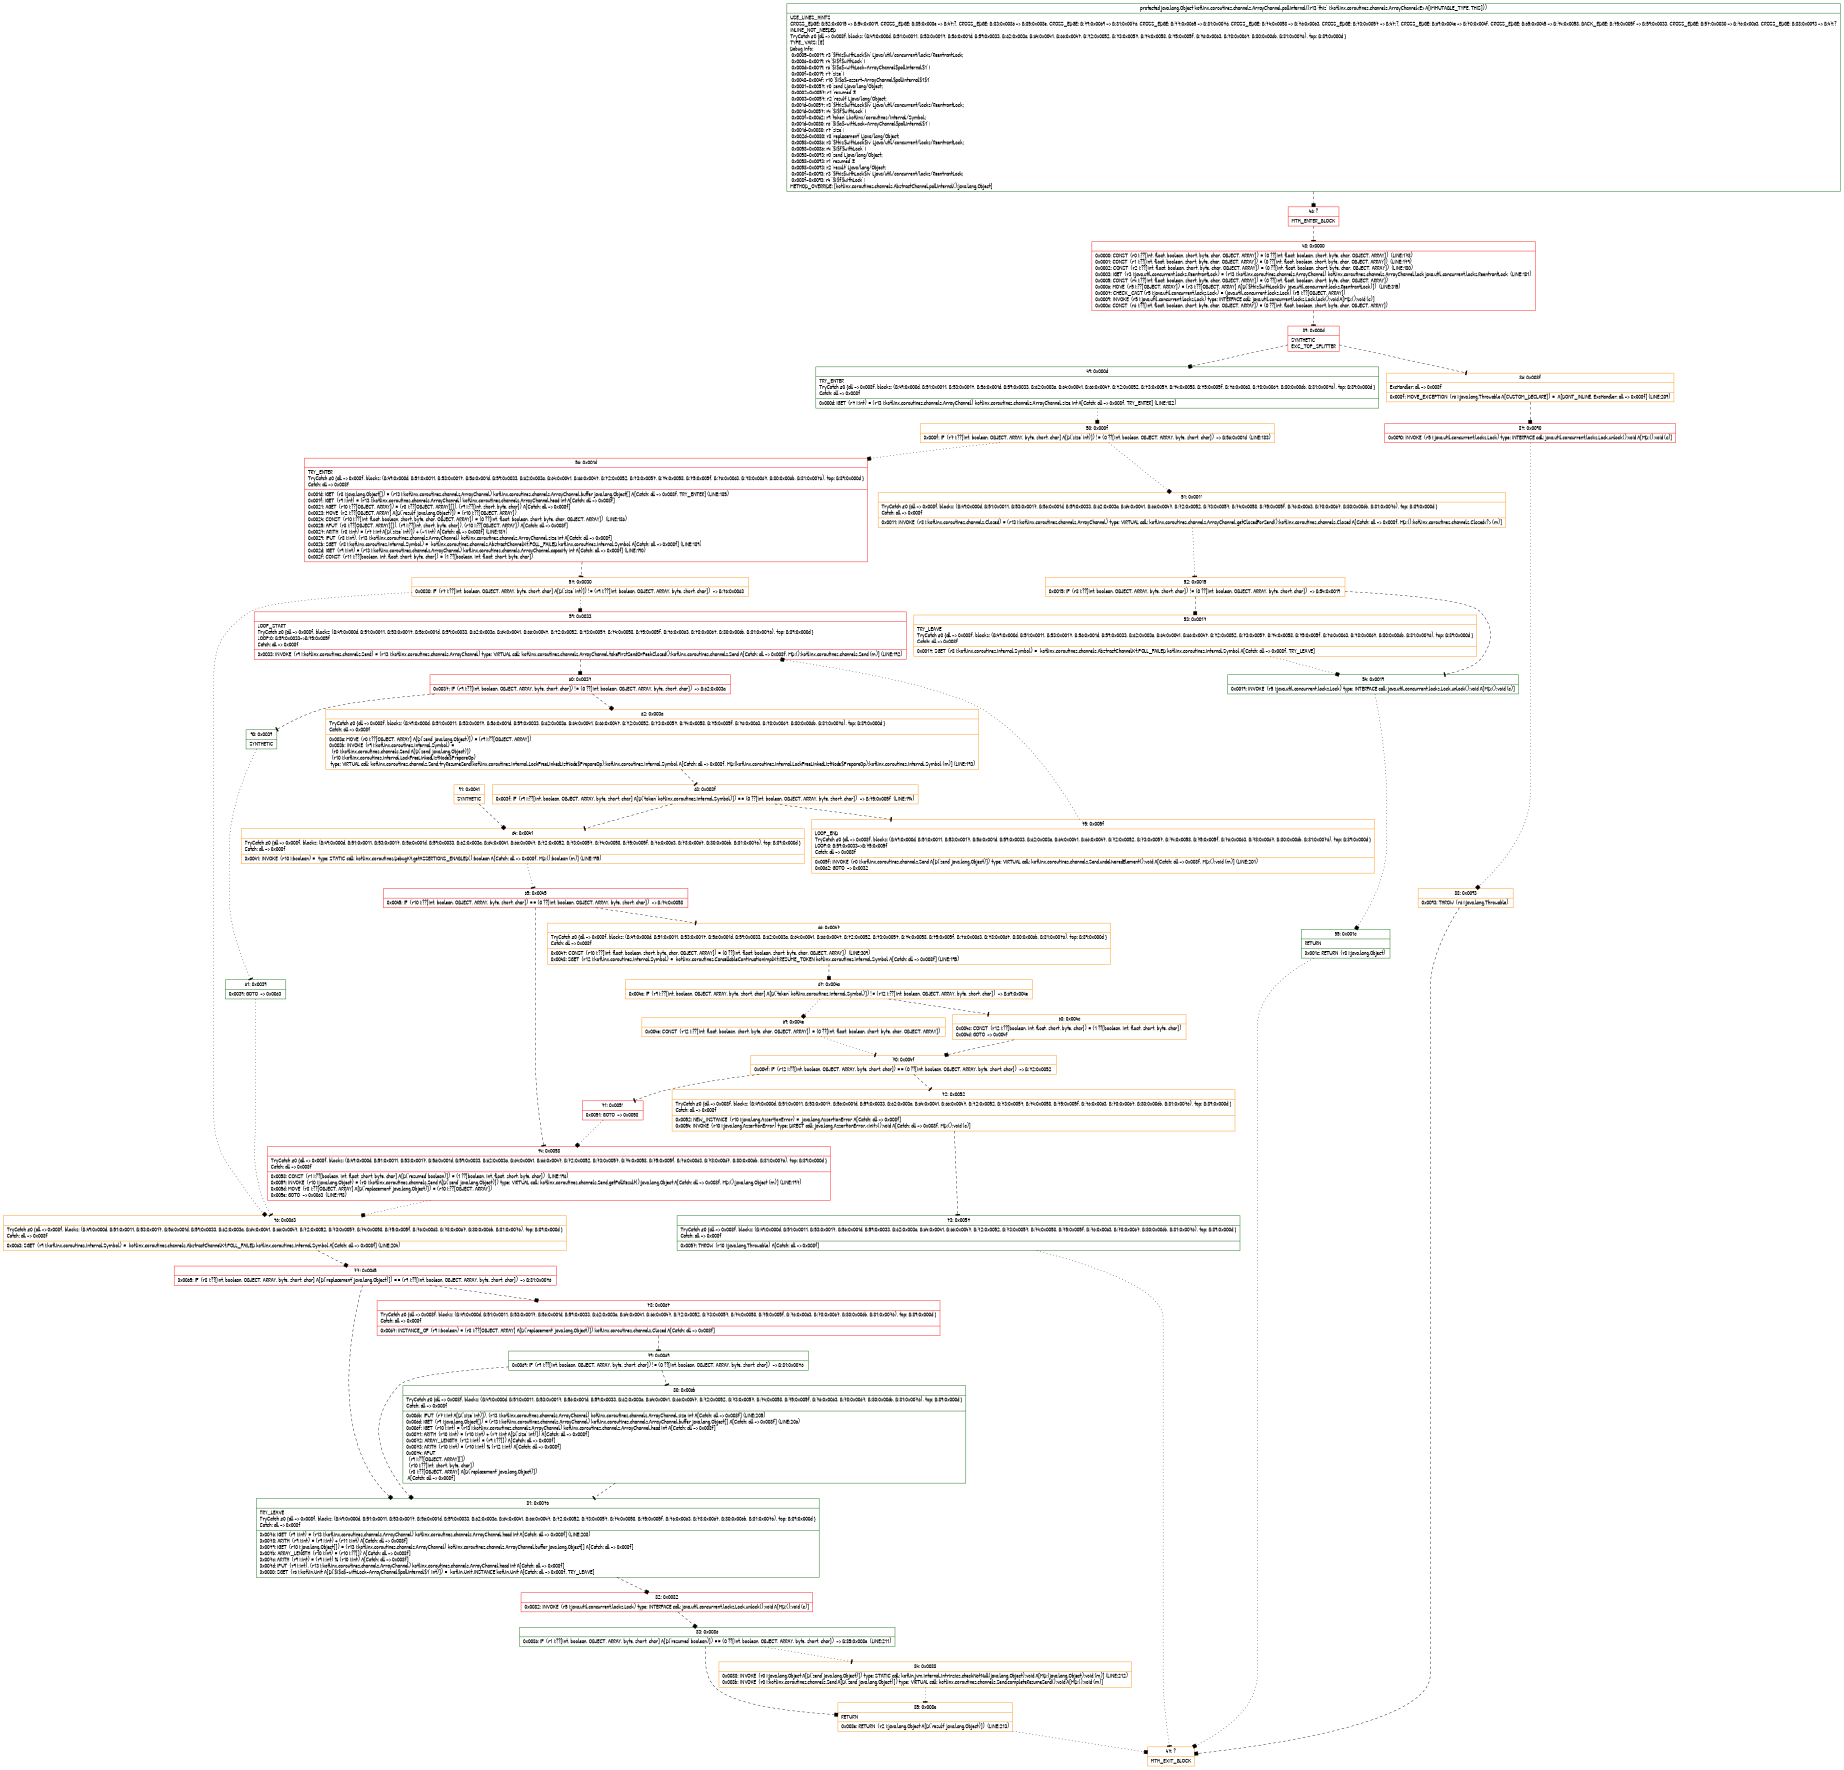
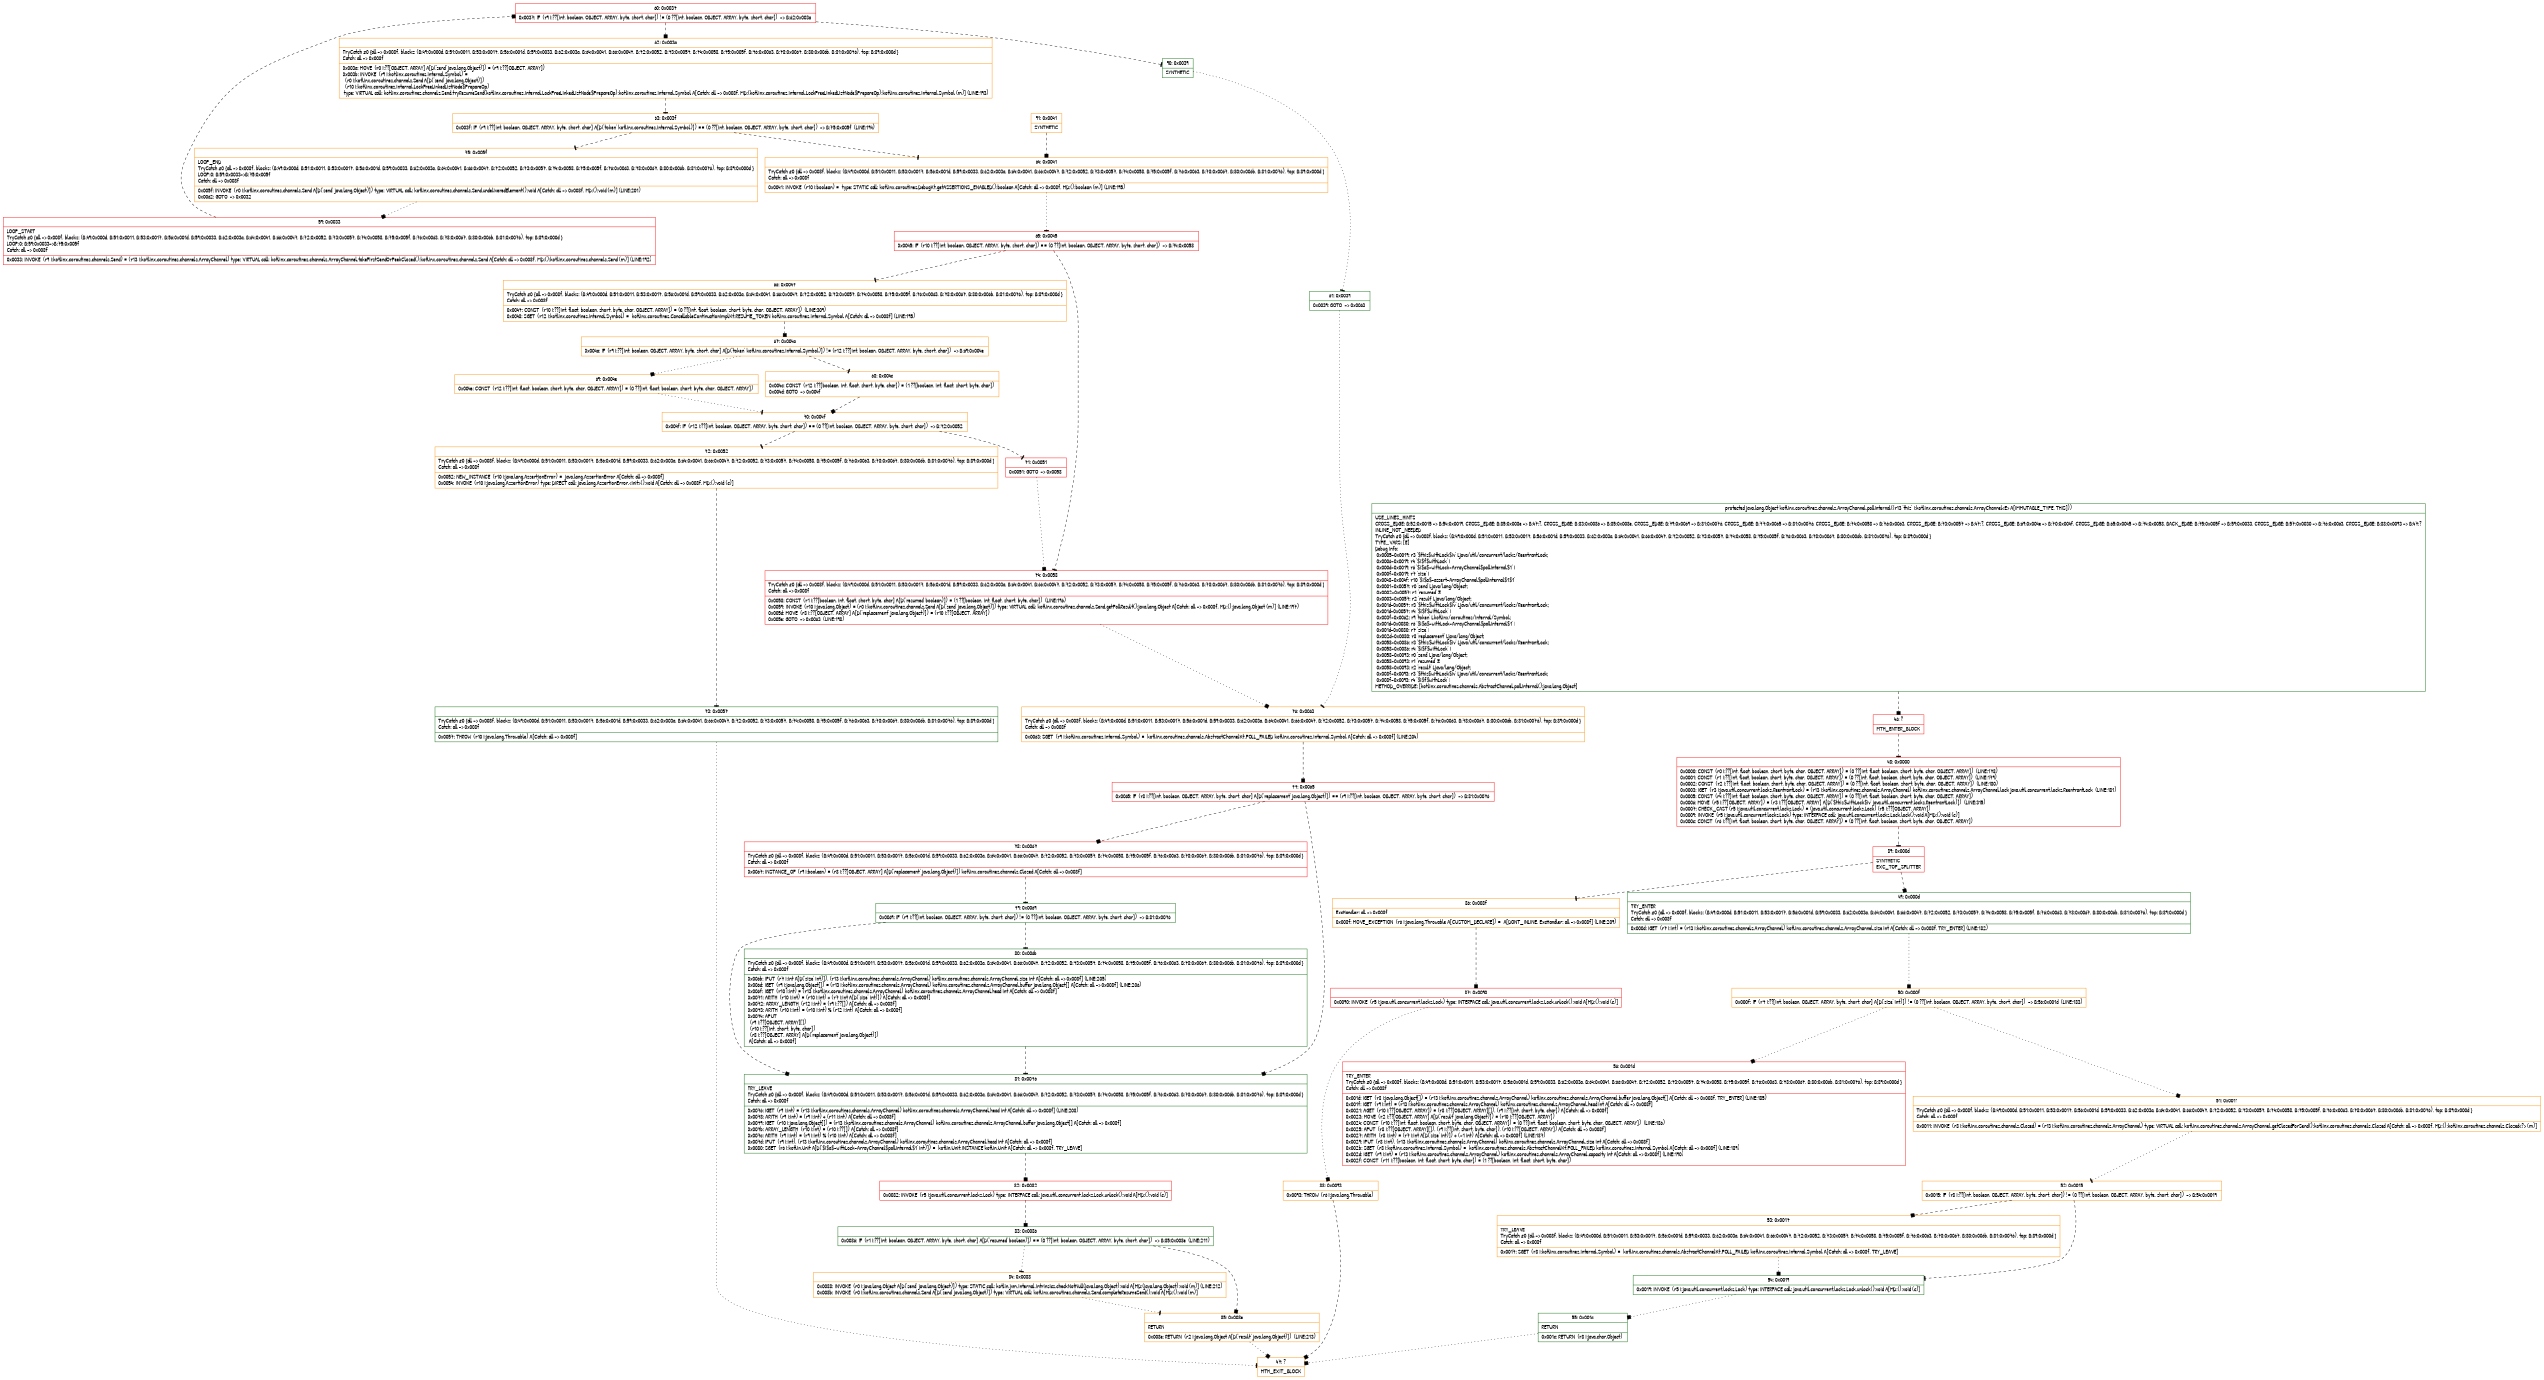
(580, 587) -> none
(1346, 953) -> (1583, 1337)
